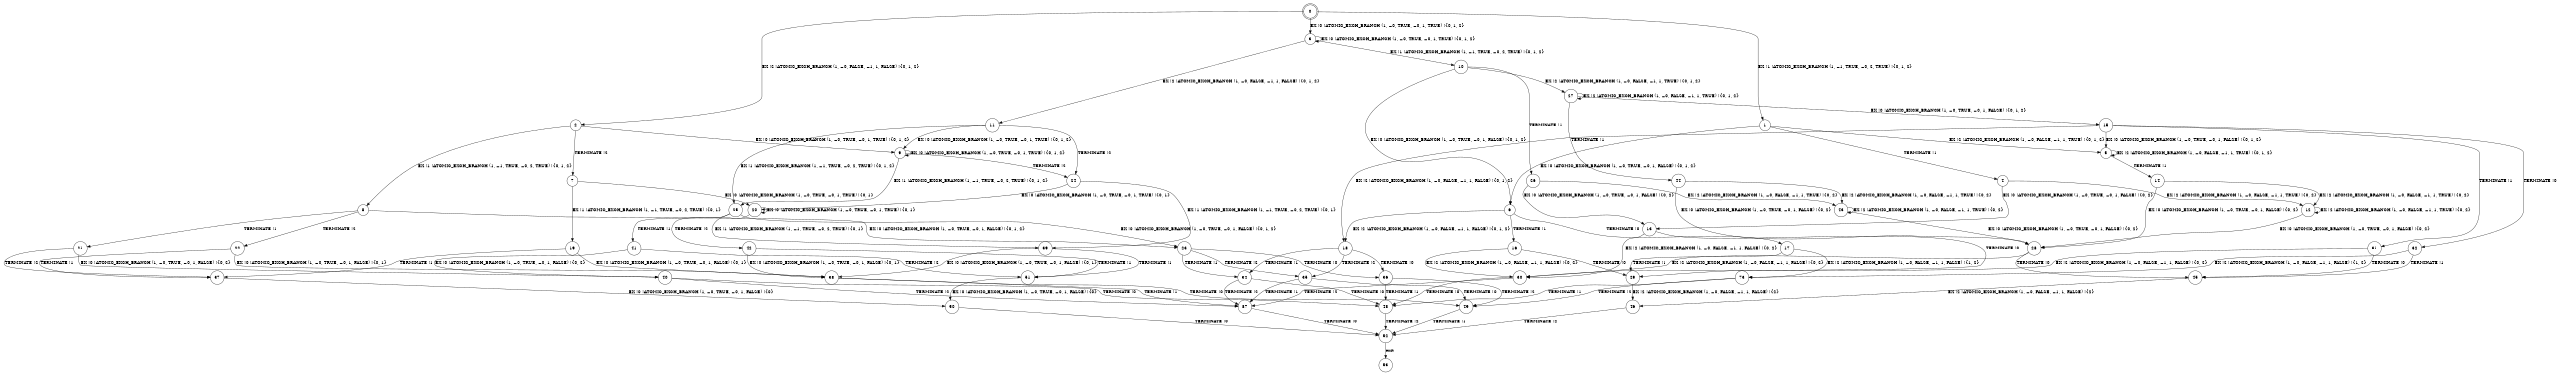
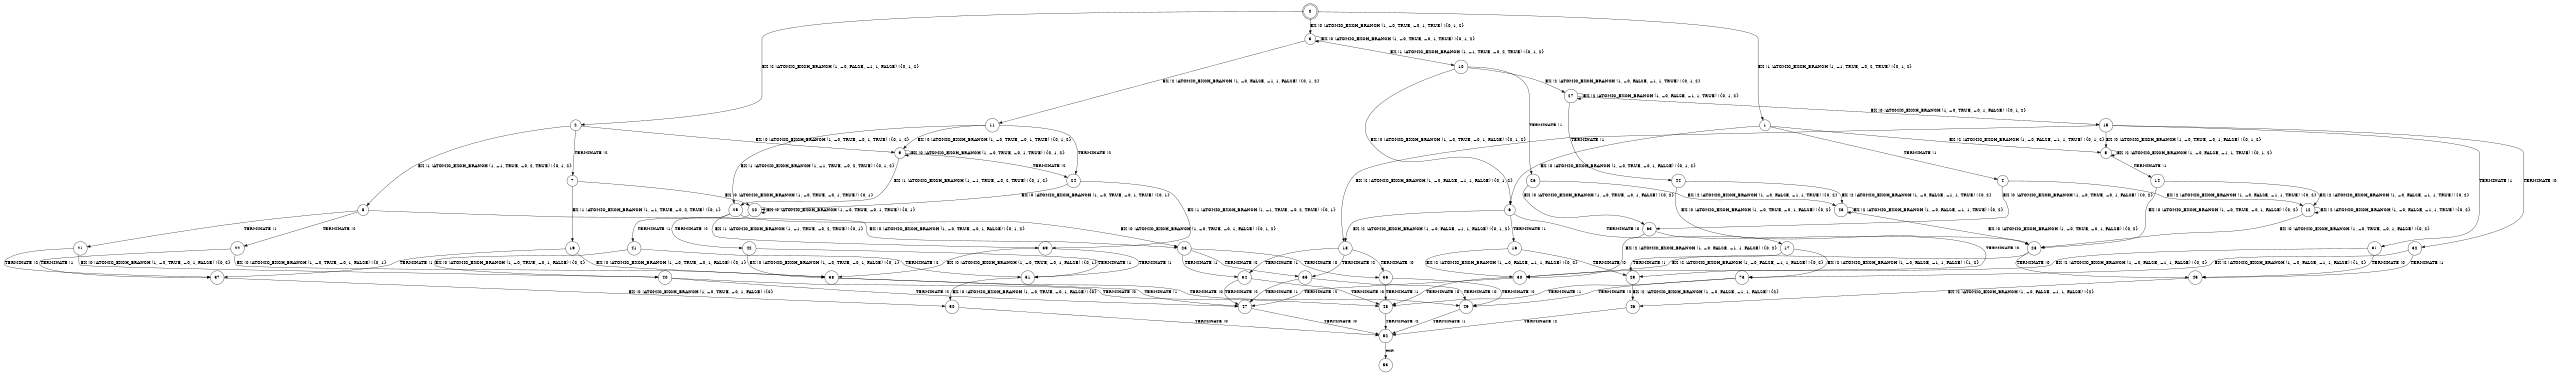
(1649, 229) -> (1649, 229)
(1245, 307) -> (1245, 307)
